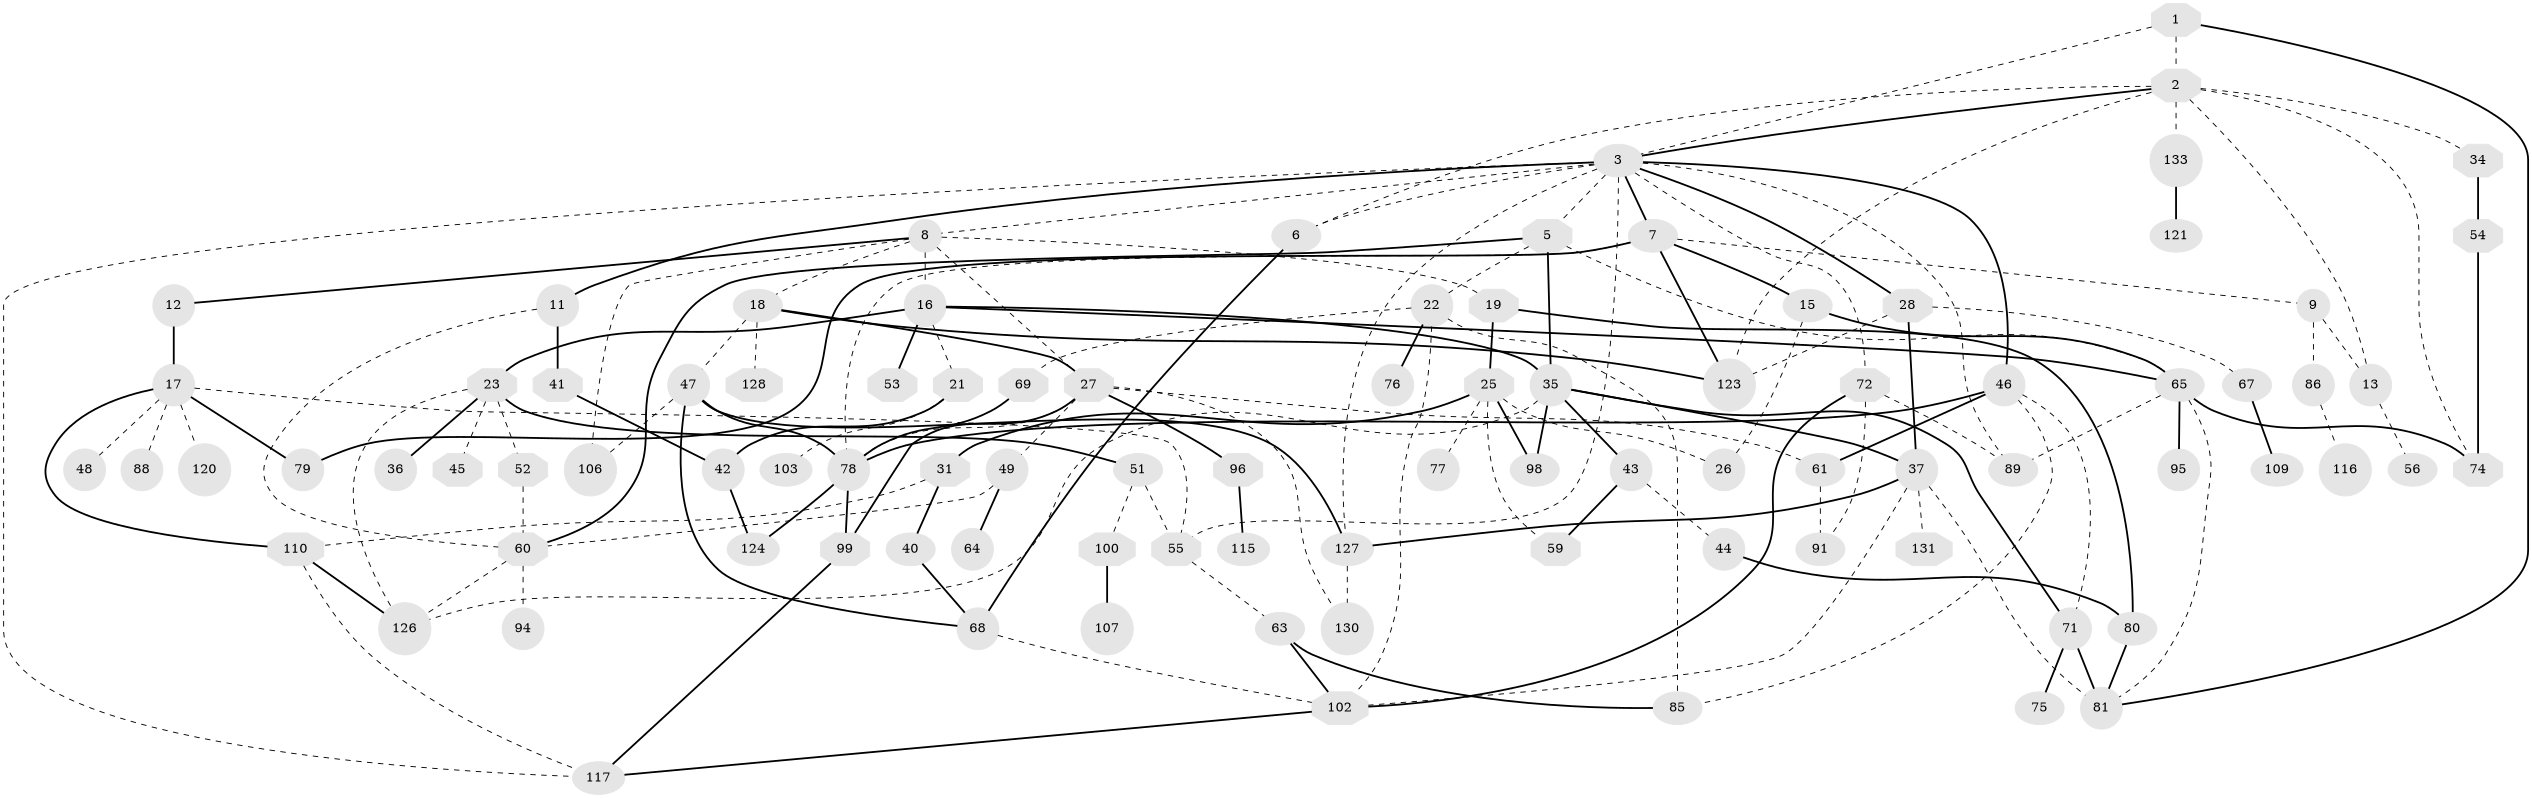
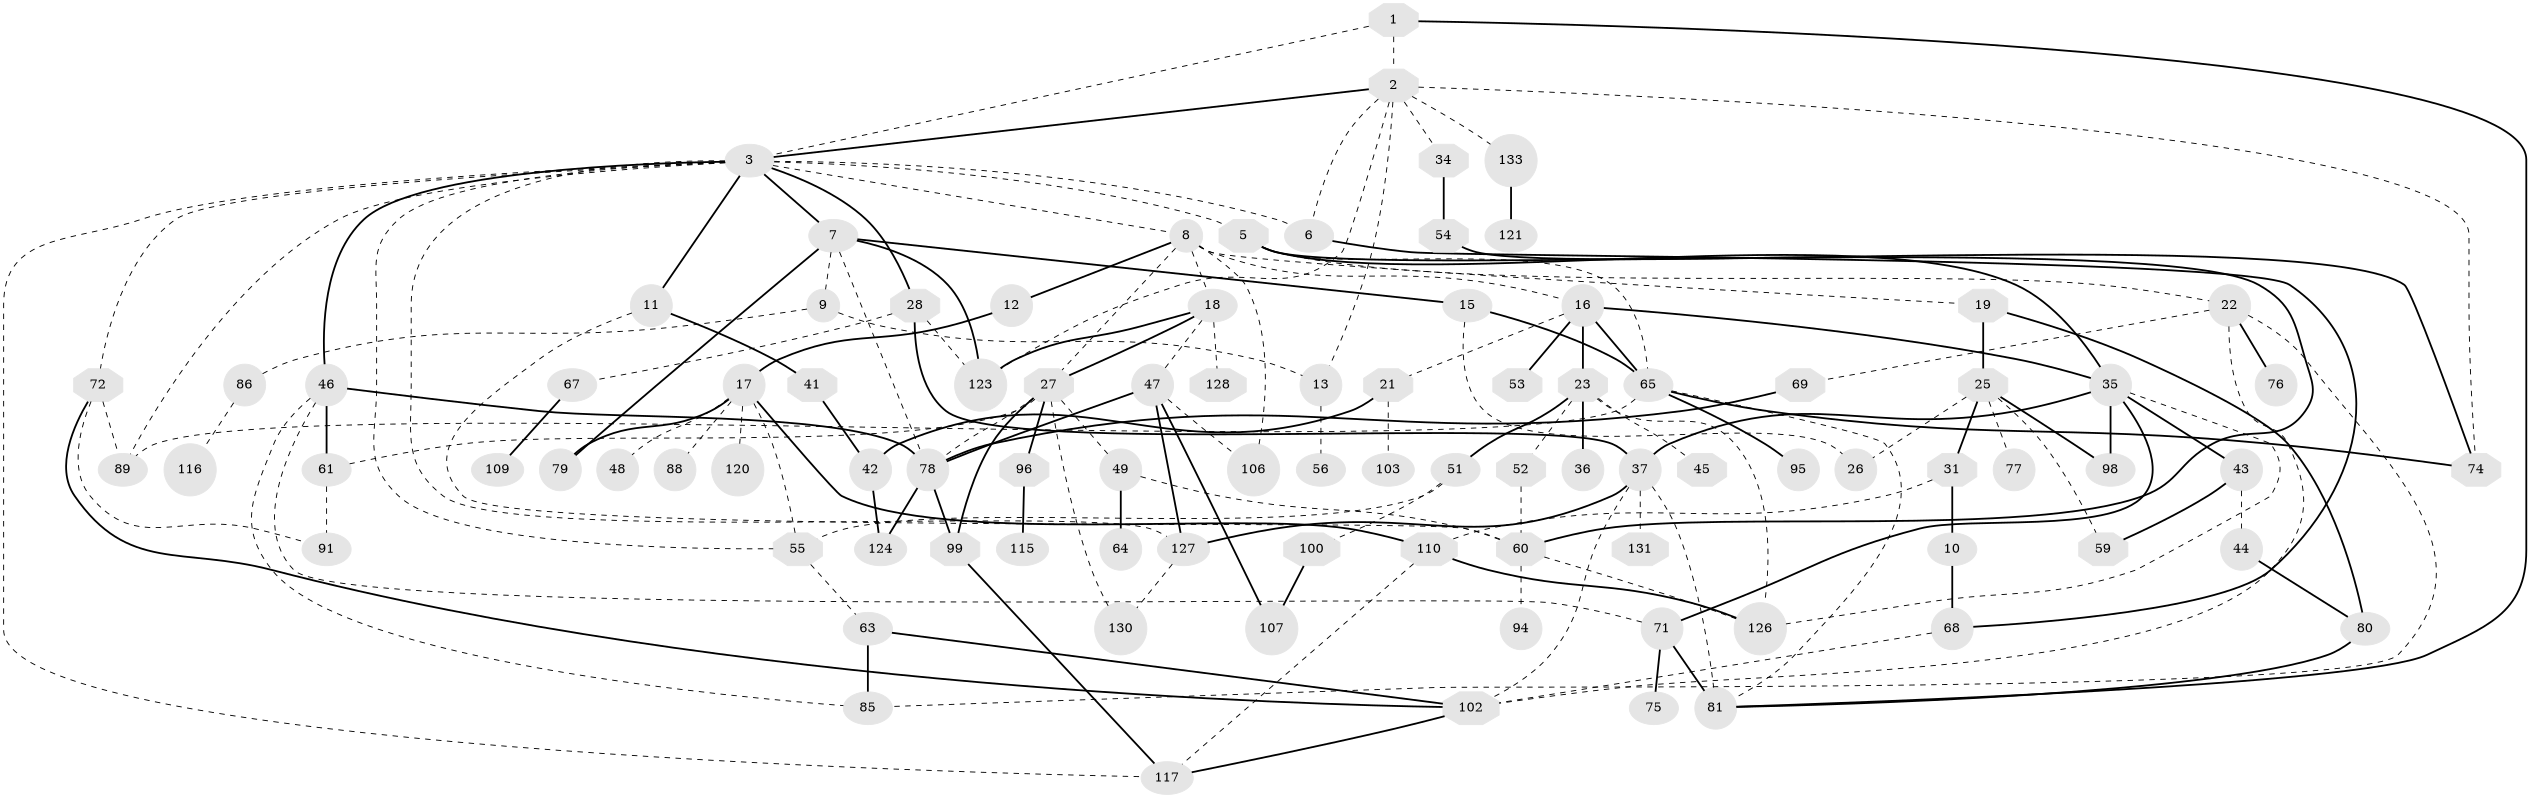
(911, 549) -> (1952, 549)
(751, 587) -> (1212, 504)
